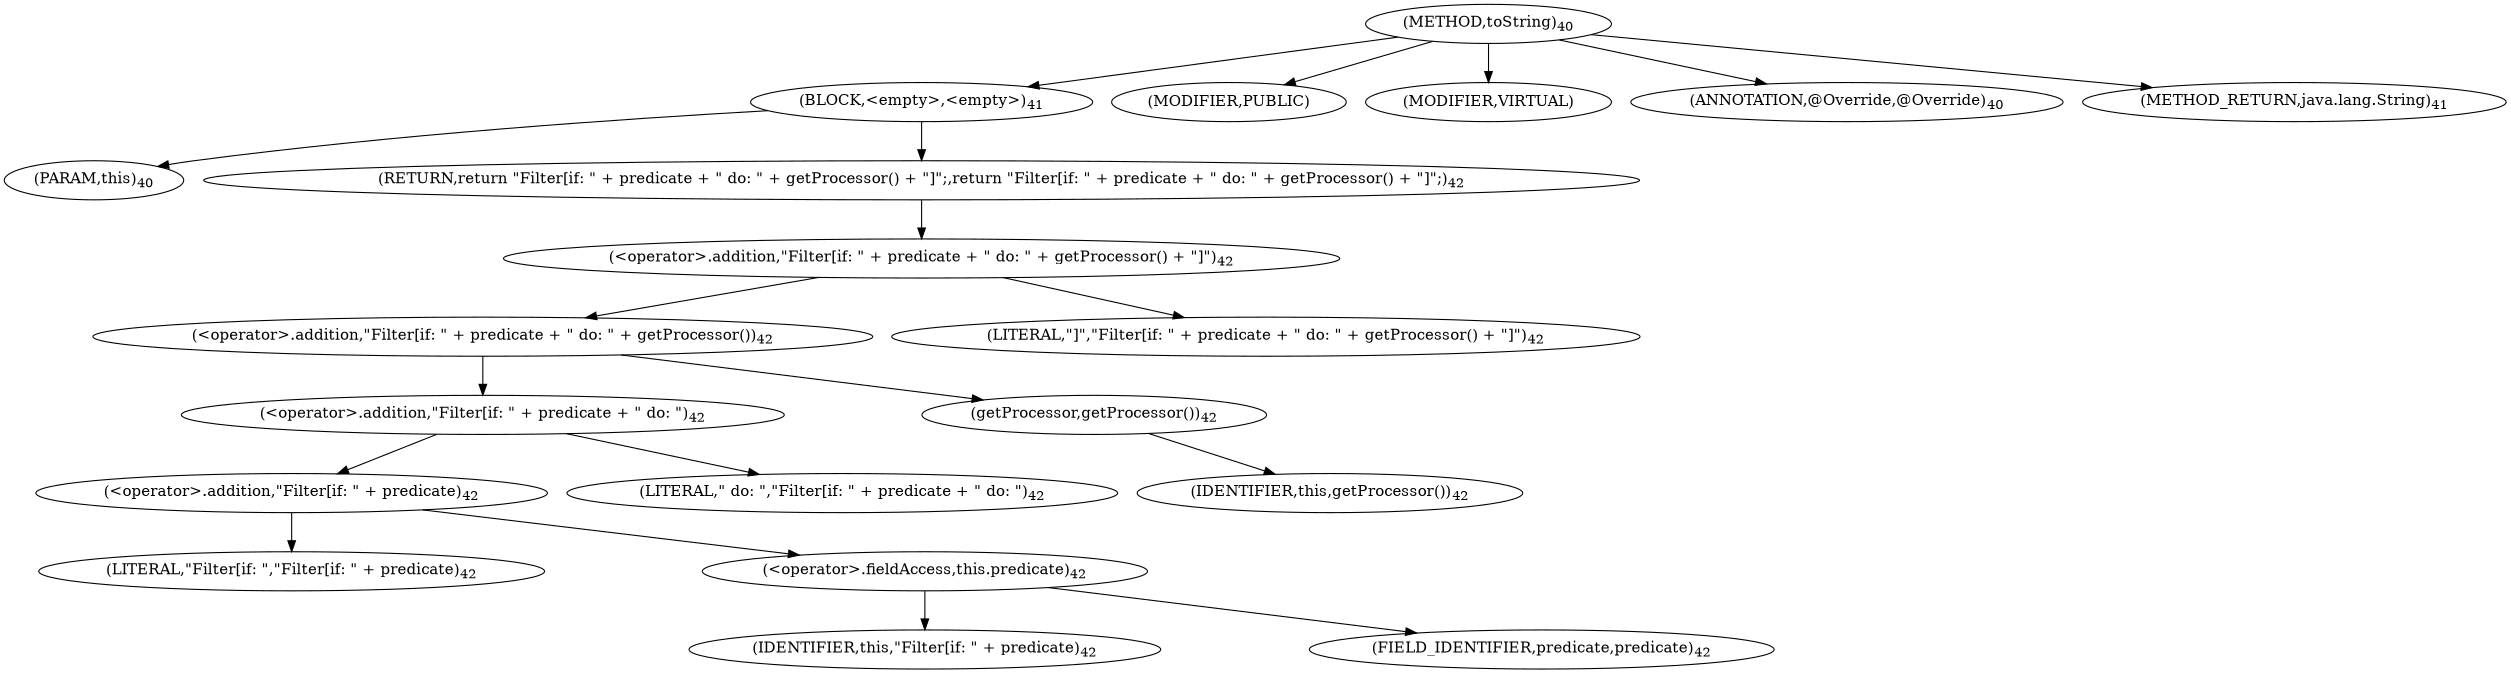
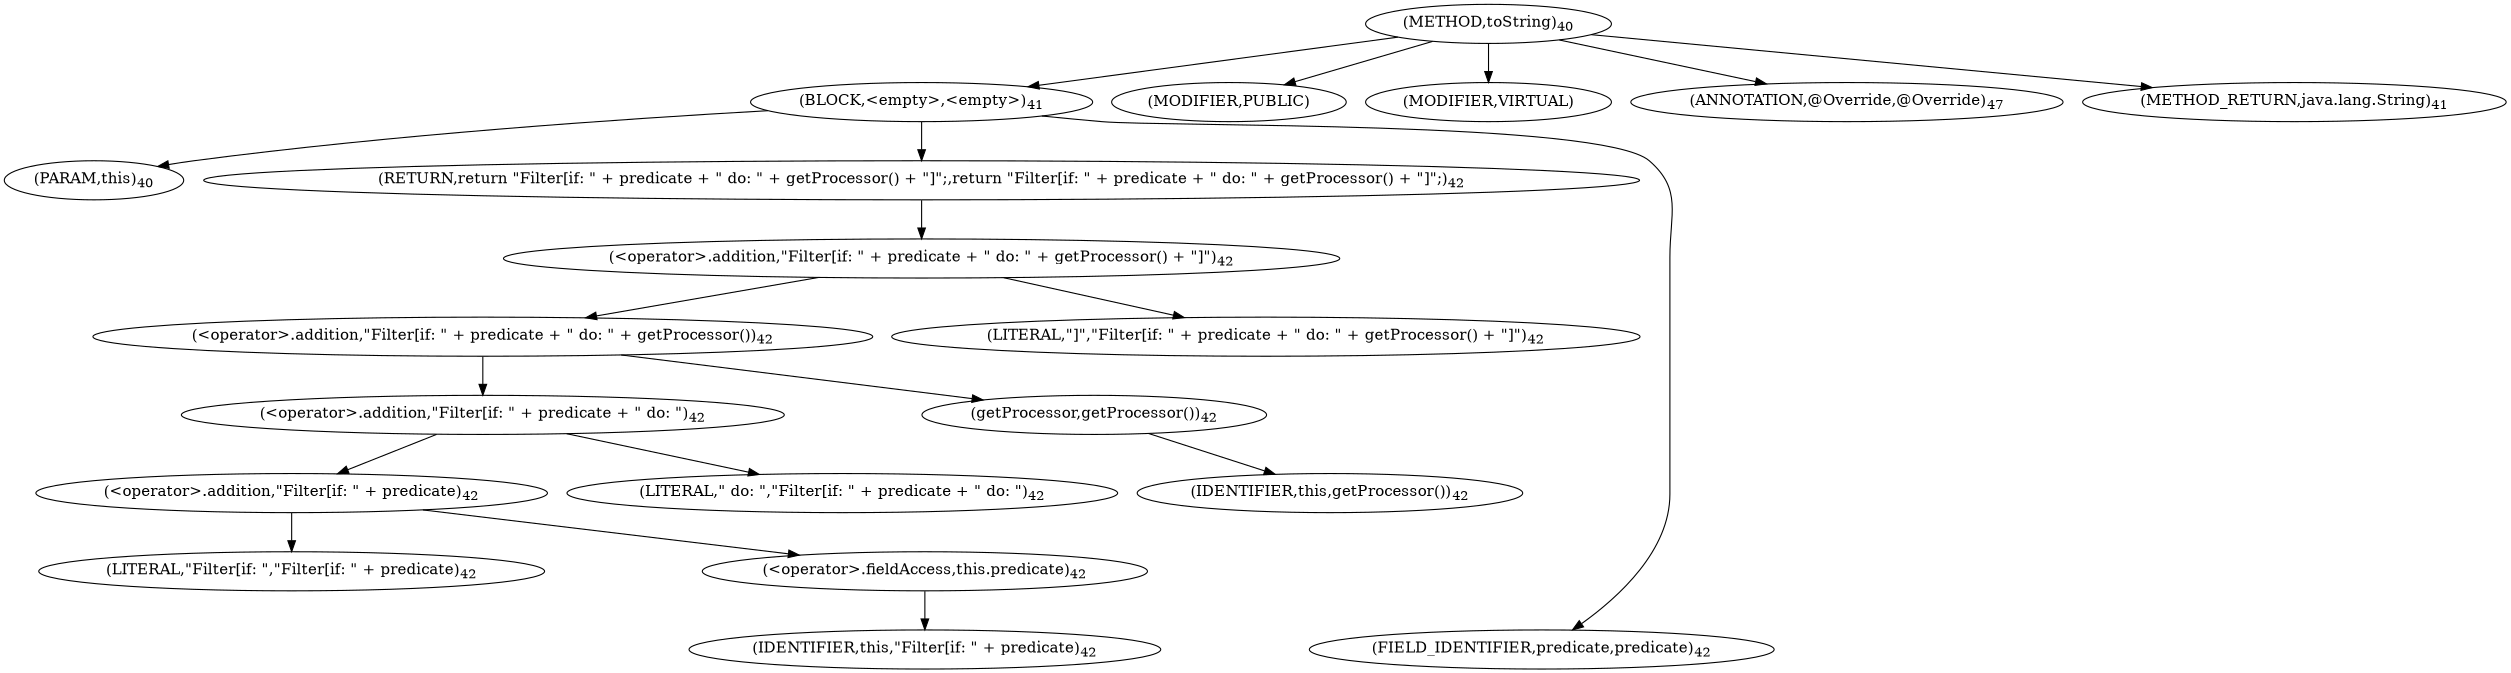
(1996, 100) -> (1996, 100)
(1227, 610) -> (1598, 145)
